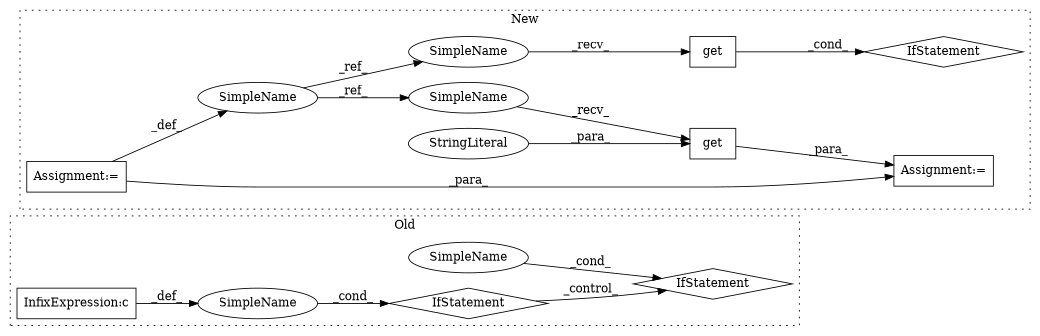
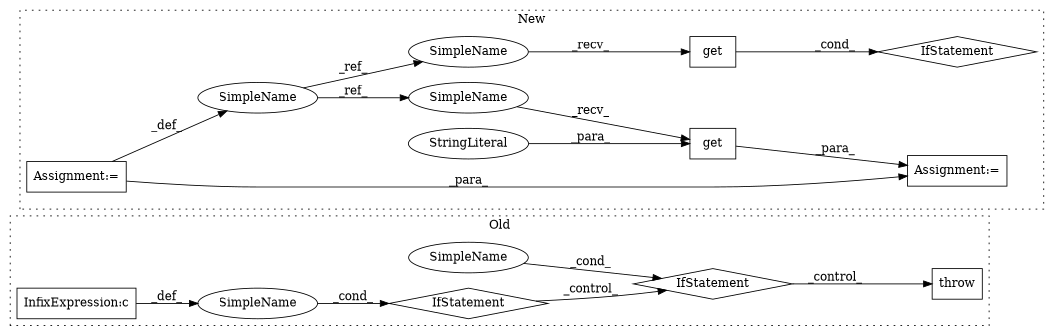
none -> (957, 284)
